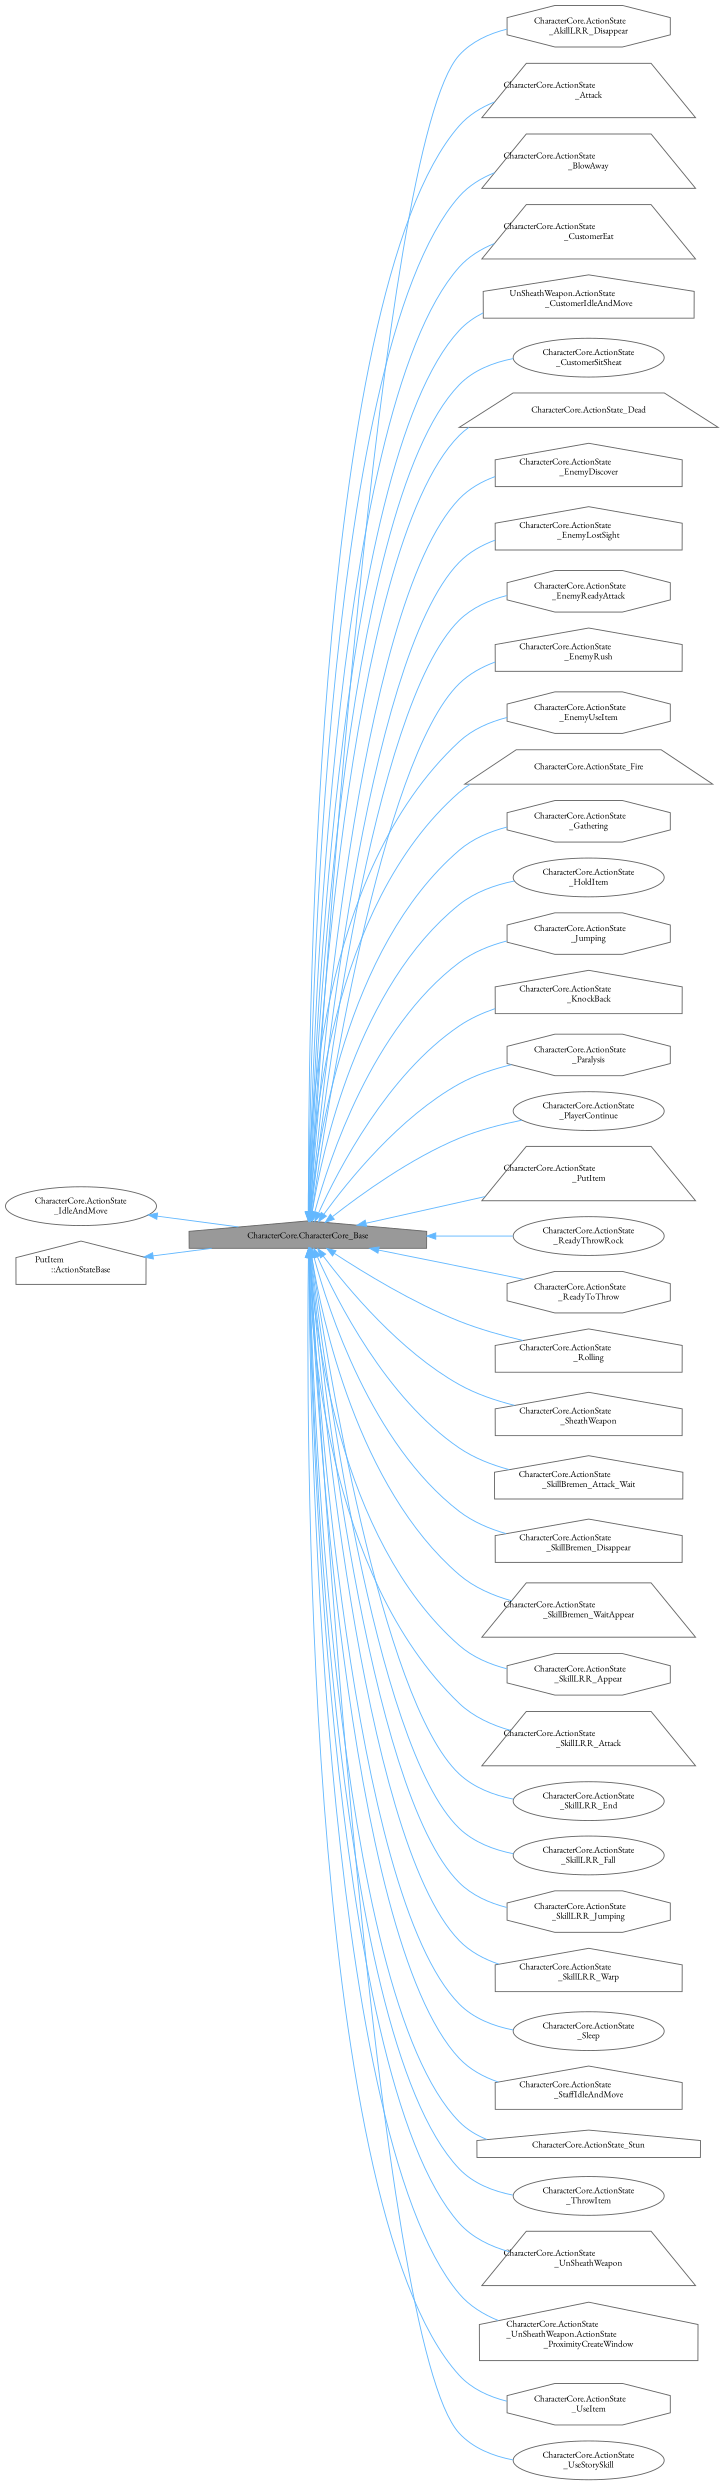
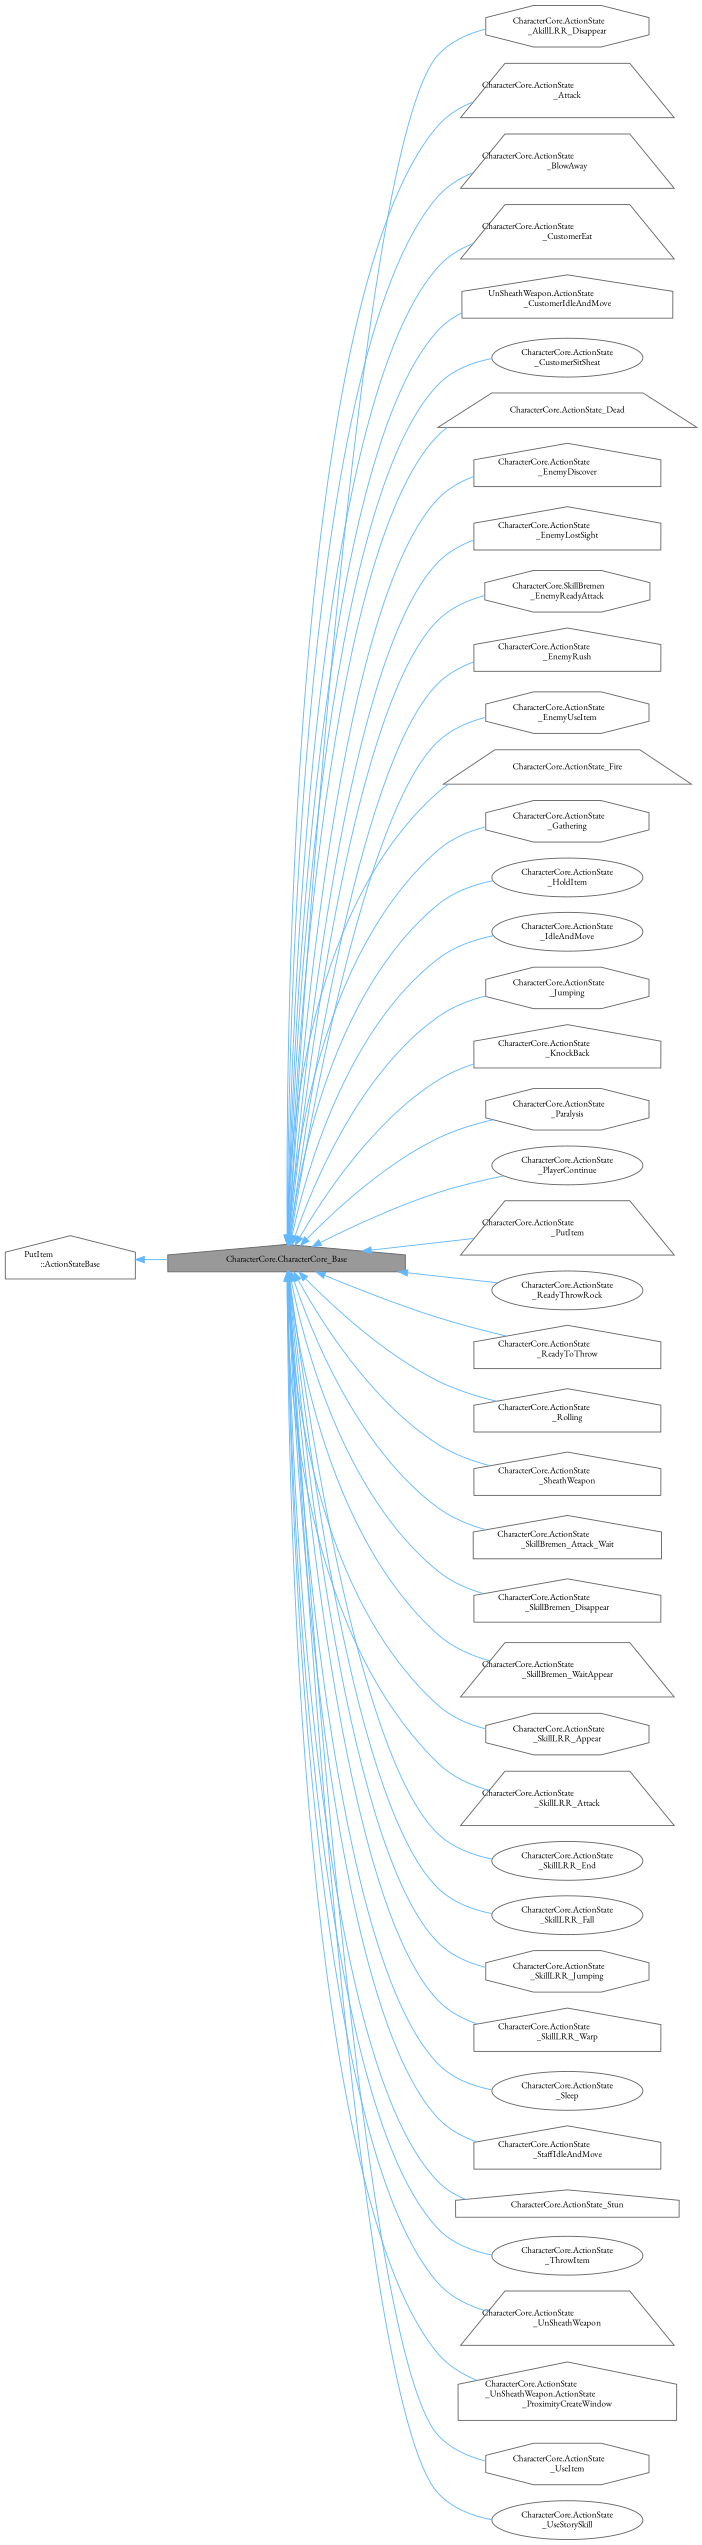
(589, 591) -> (567, 591)
(198, 1222) -> (357, 1058)
(589, 1292) -> (567, 1349)
